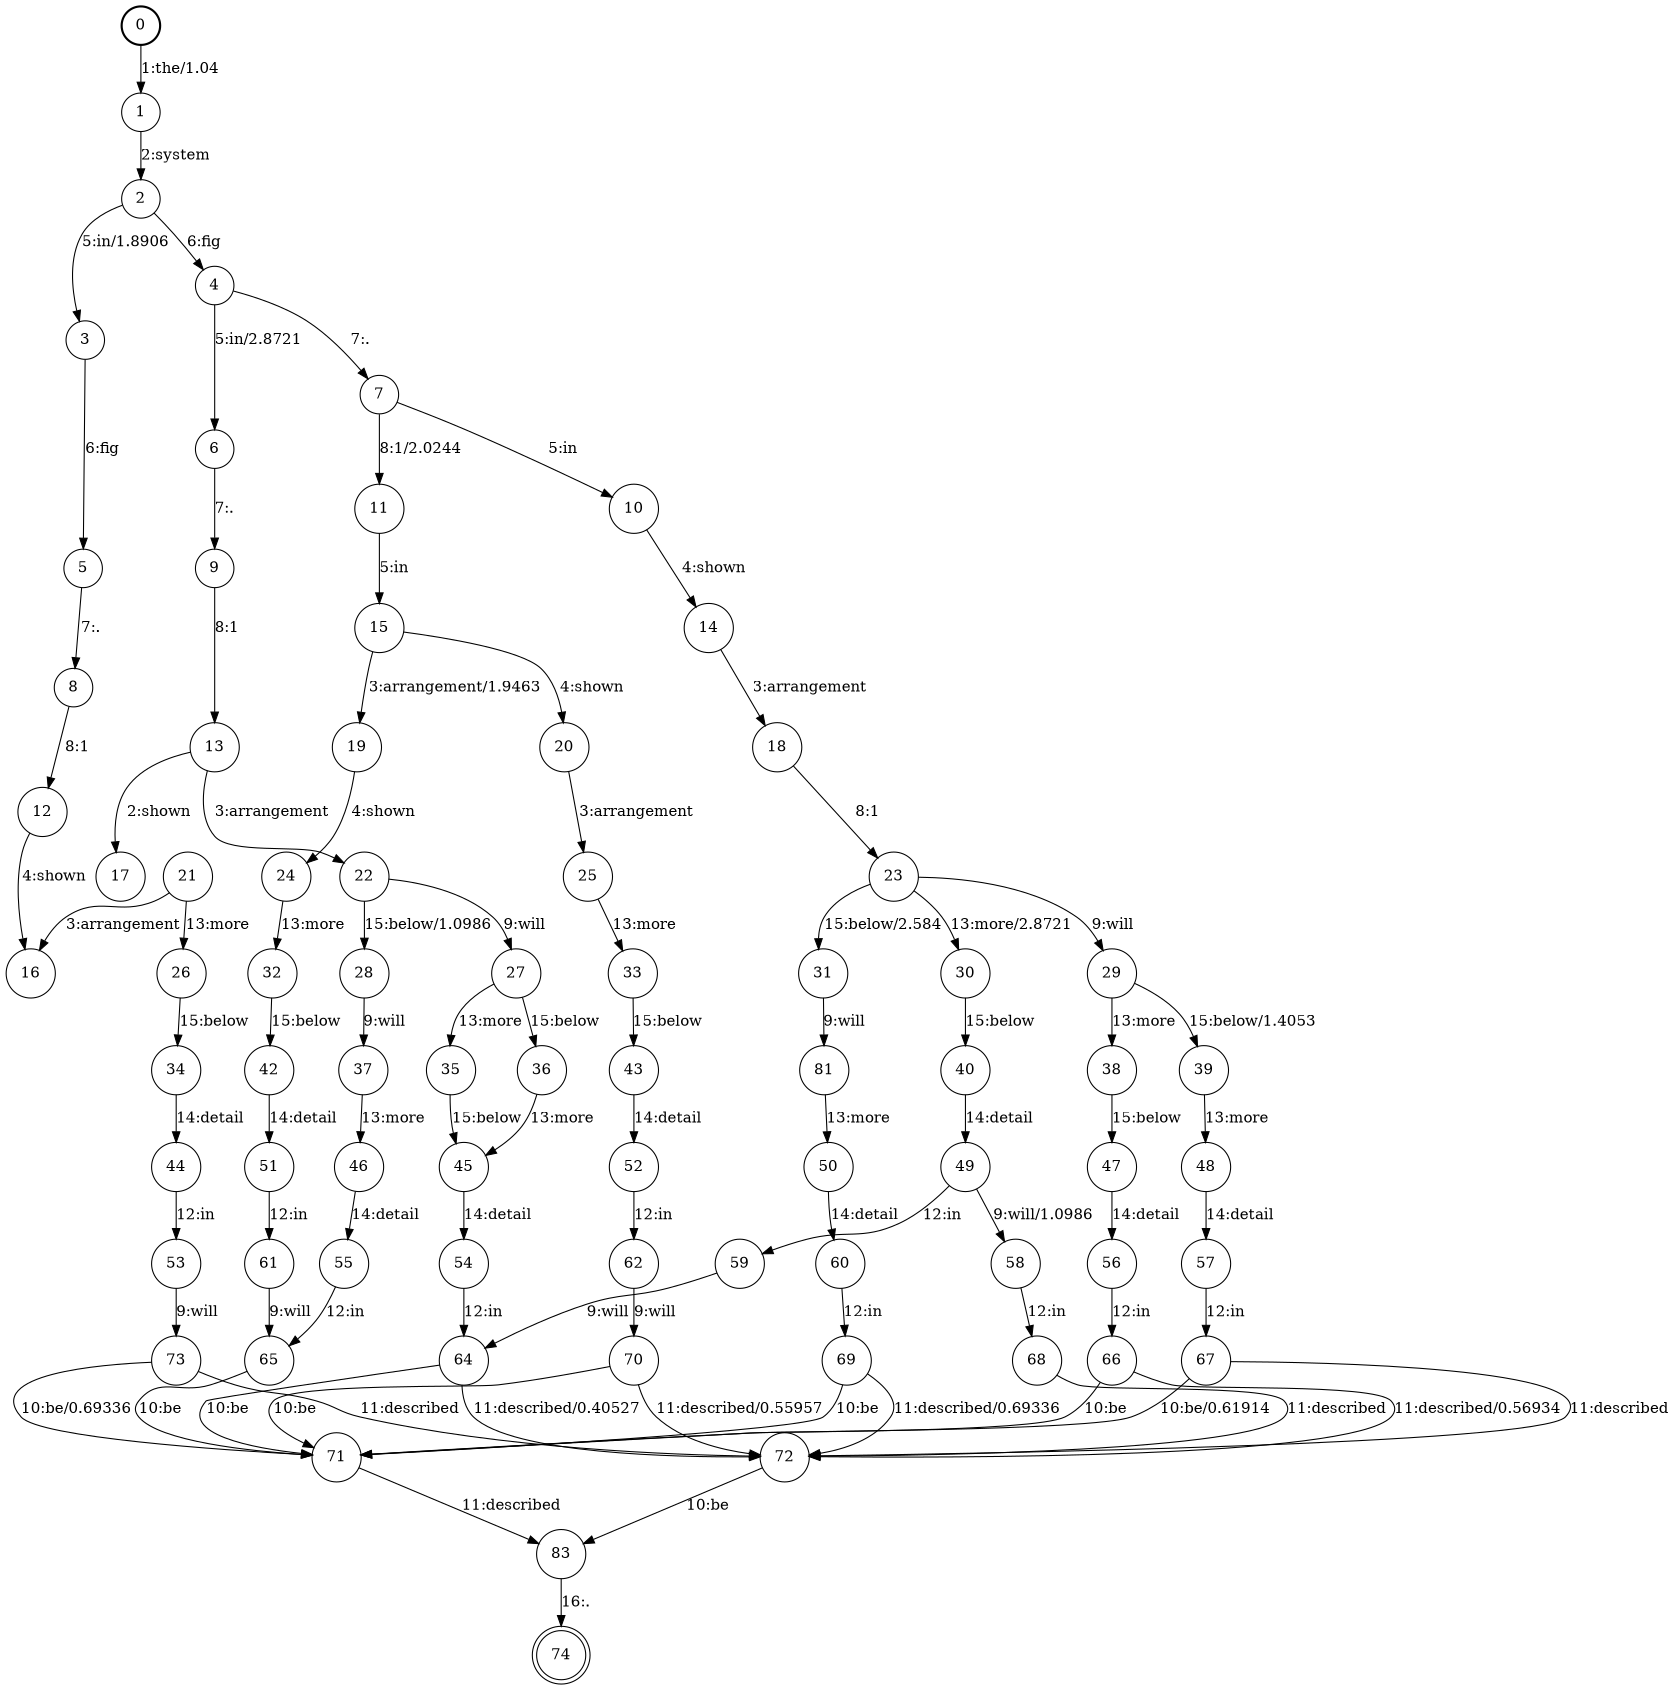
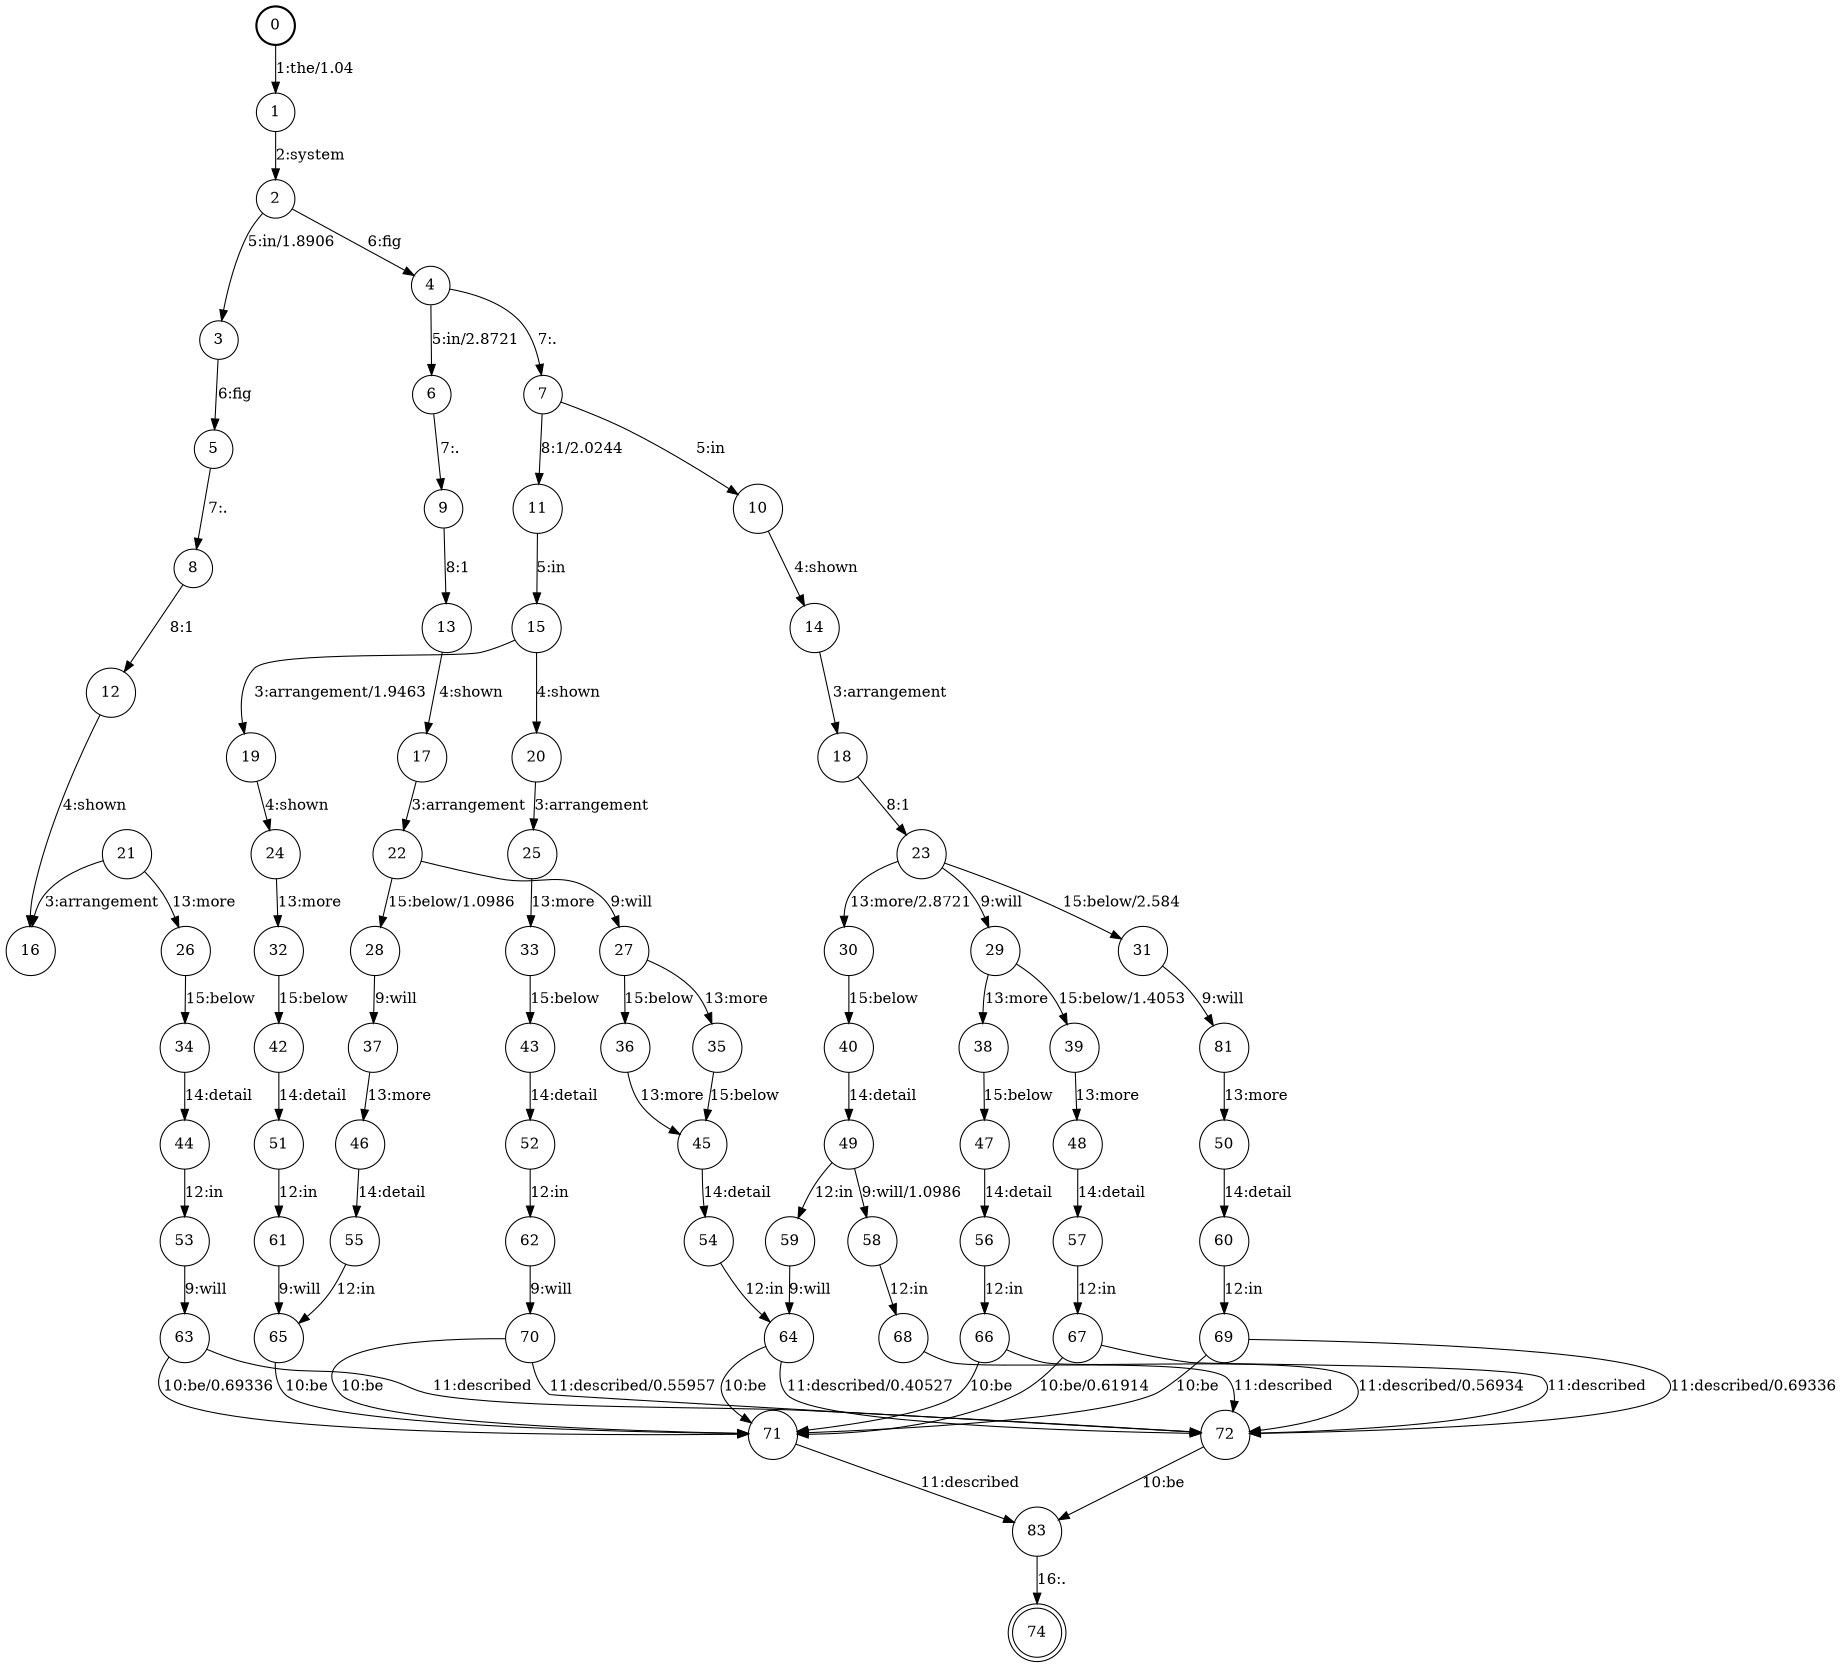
(159, 812) -> (471, 693)
(240, 846) -> (411, 801)
(176, 1361) -> (185, 1338)
